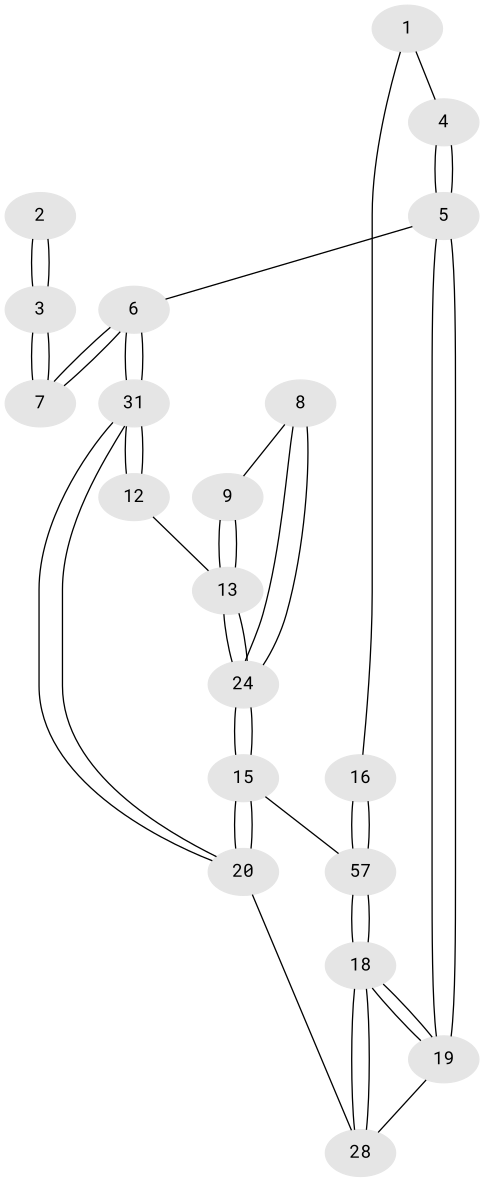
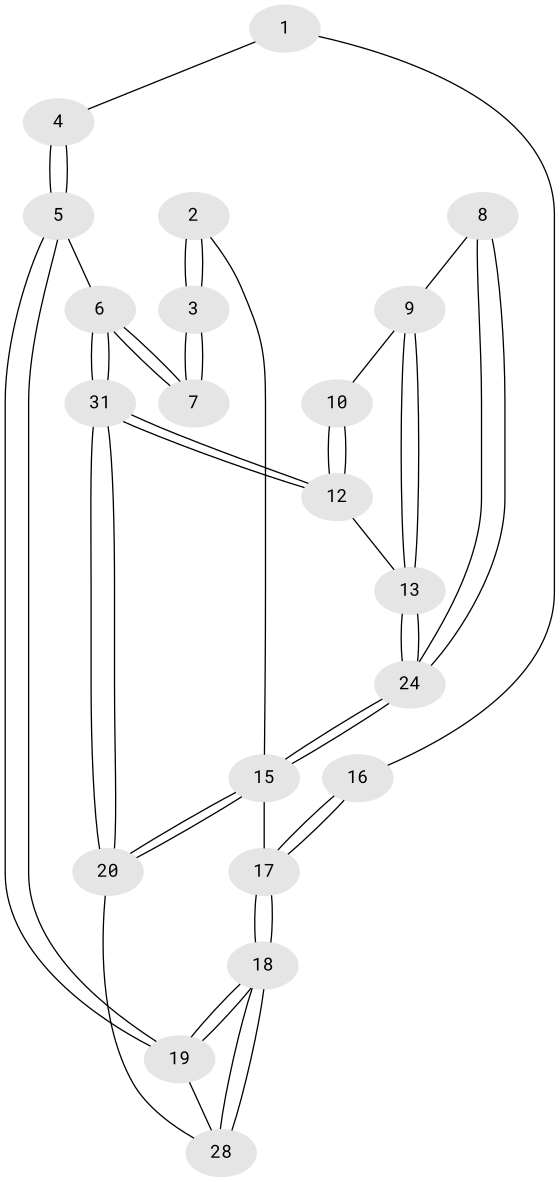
none -> (337, 403)
none -> (265, 490)
(360, 872) -> (264, 872)
